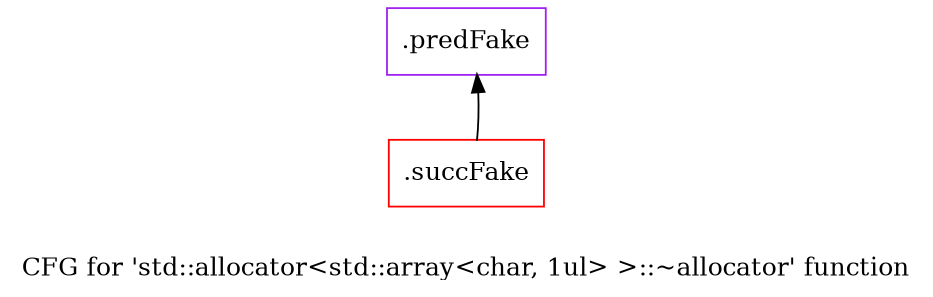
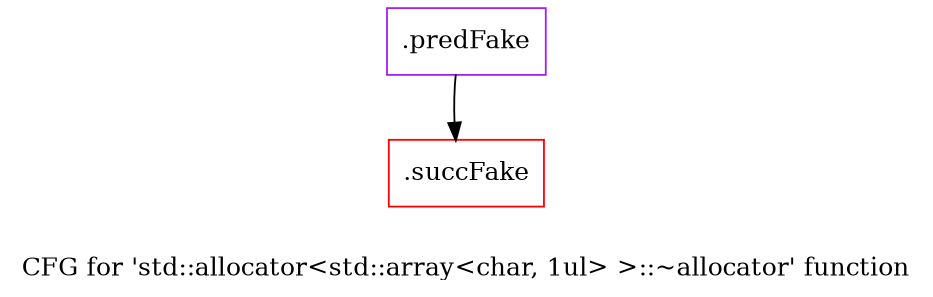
(478, 117) -> (454, 98)
